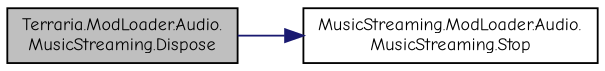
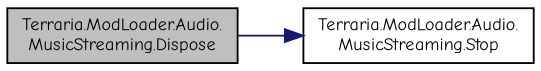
(451, 36) -> (419, 36)
